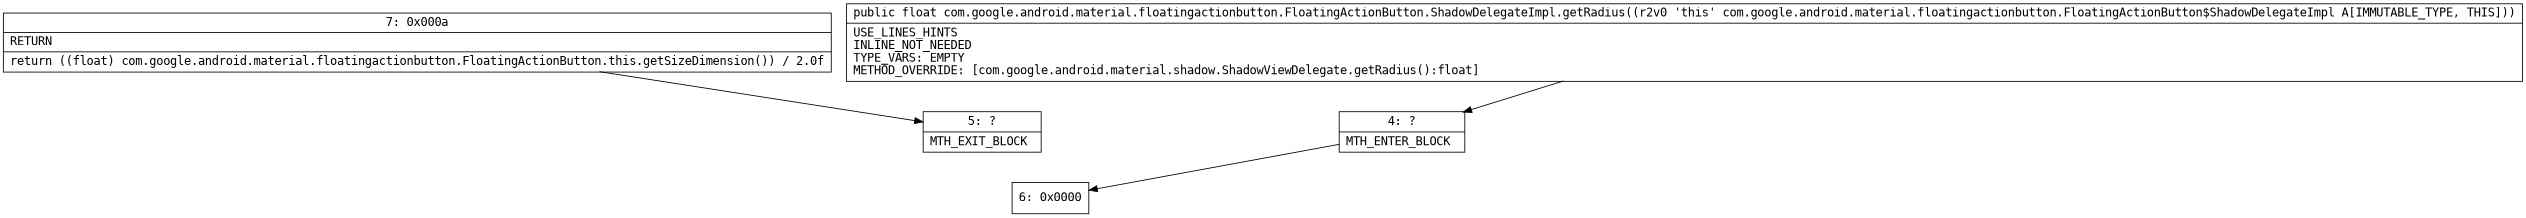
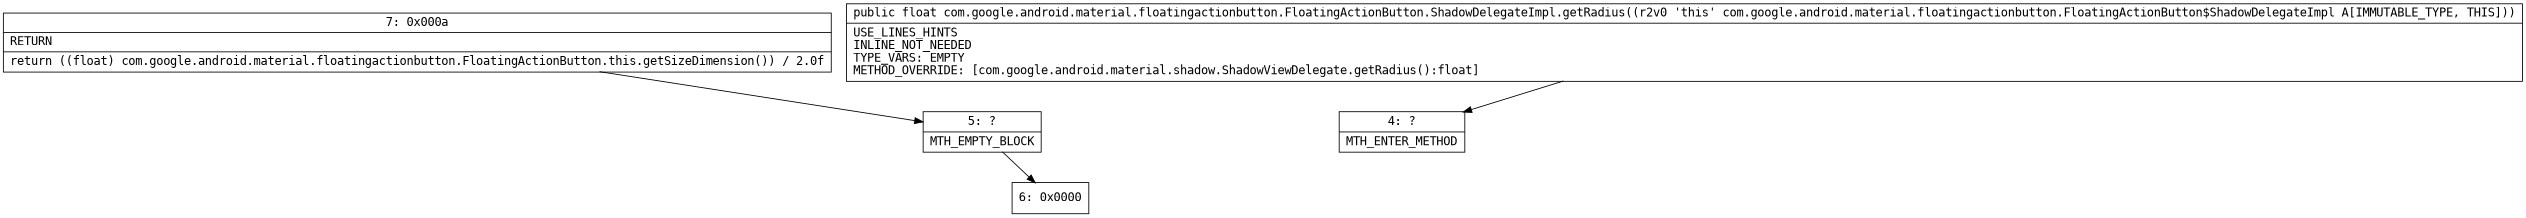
(979, 142) -> (982, 142)
(1398, 142) -> (1402, 142)
(1218, 166) -> (1016, 164)
